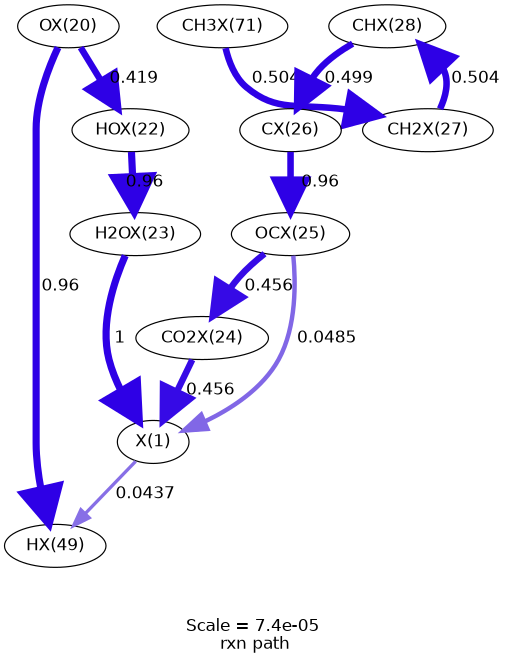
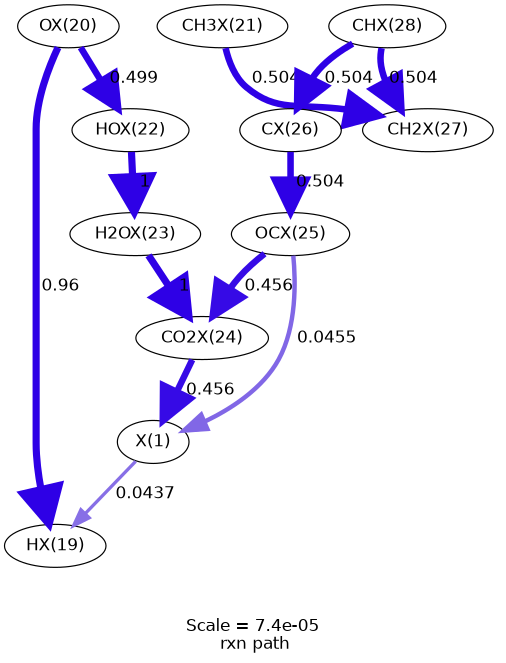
(222, 26) -> (222, 26)
(132, 78) -> (132, 78)
(347, 78) -> (347, 78)
(446, 89) -> (381, 65)
(142, 182) -> (142, 182)
(318, 182) -> (318, 182)
(107, 323) -> (159, 271)
(325, 338) -> (325, 338)
(55, 546) -> (55, 546)
